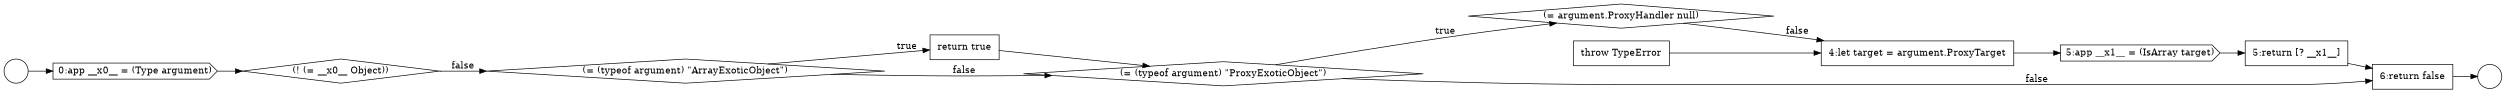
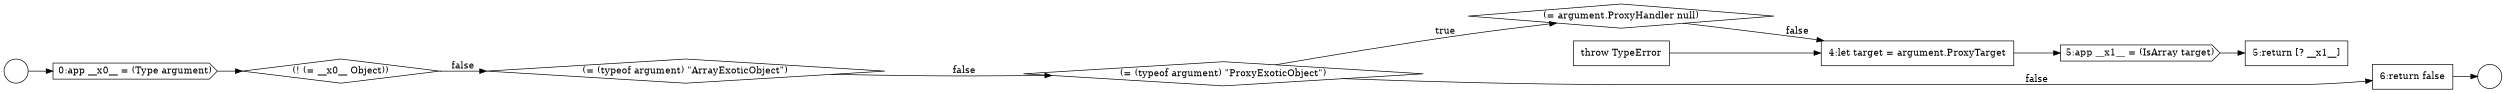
(964, 47) -> none
(2357, 65) -> none
